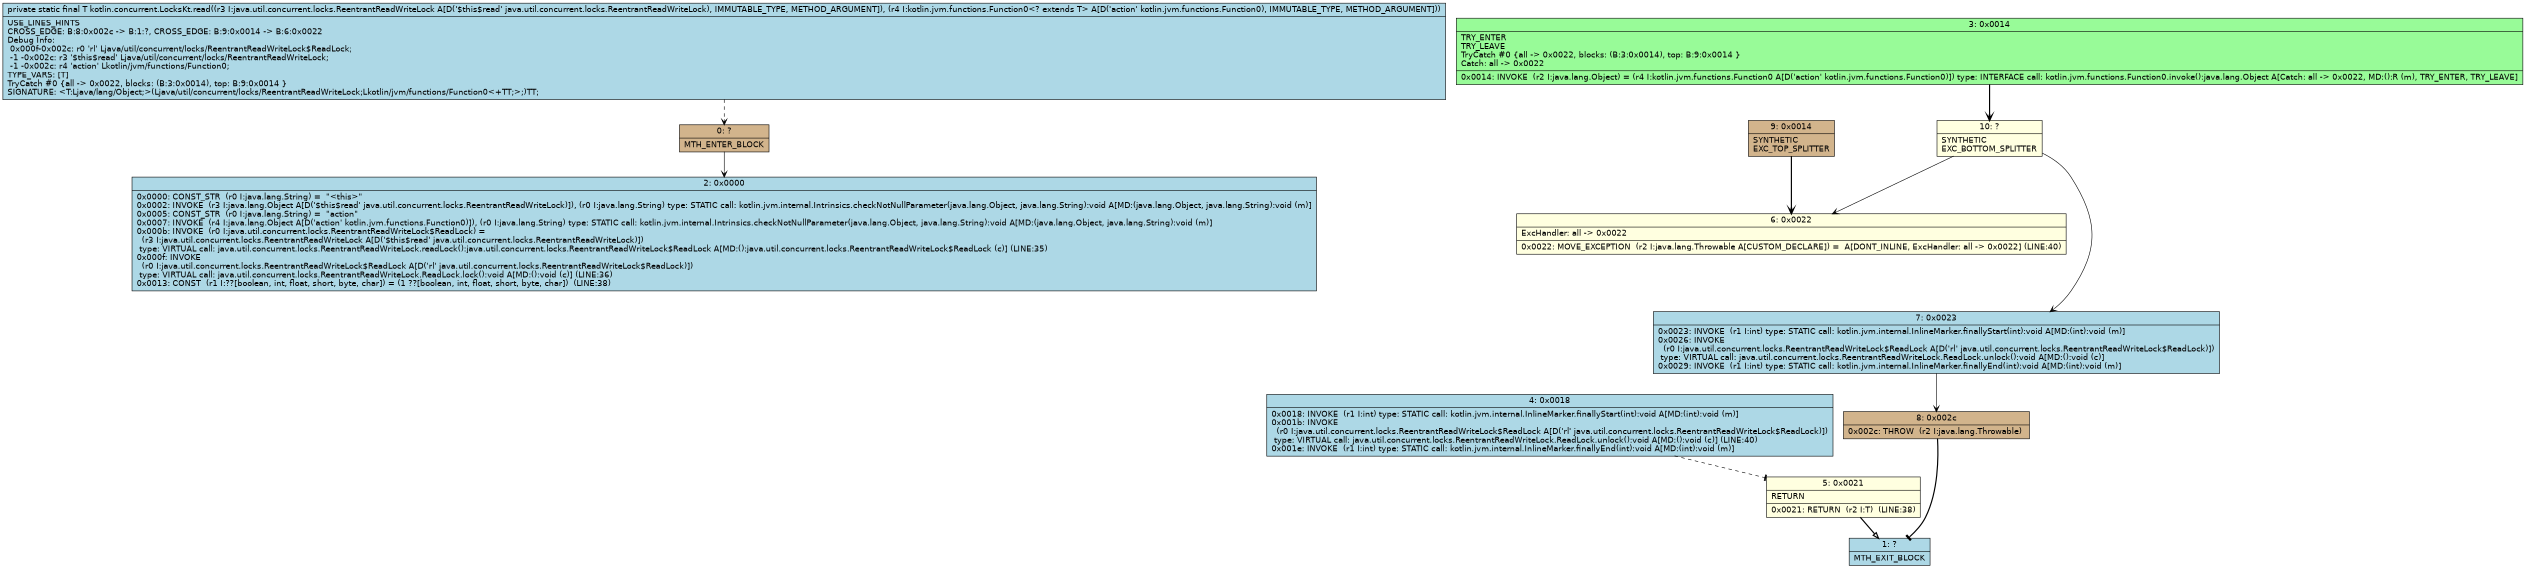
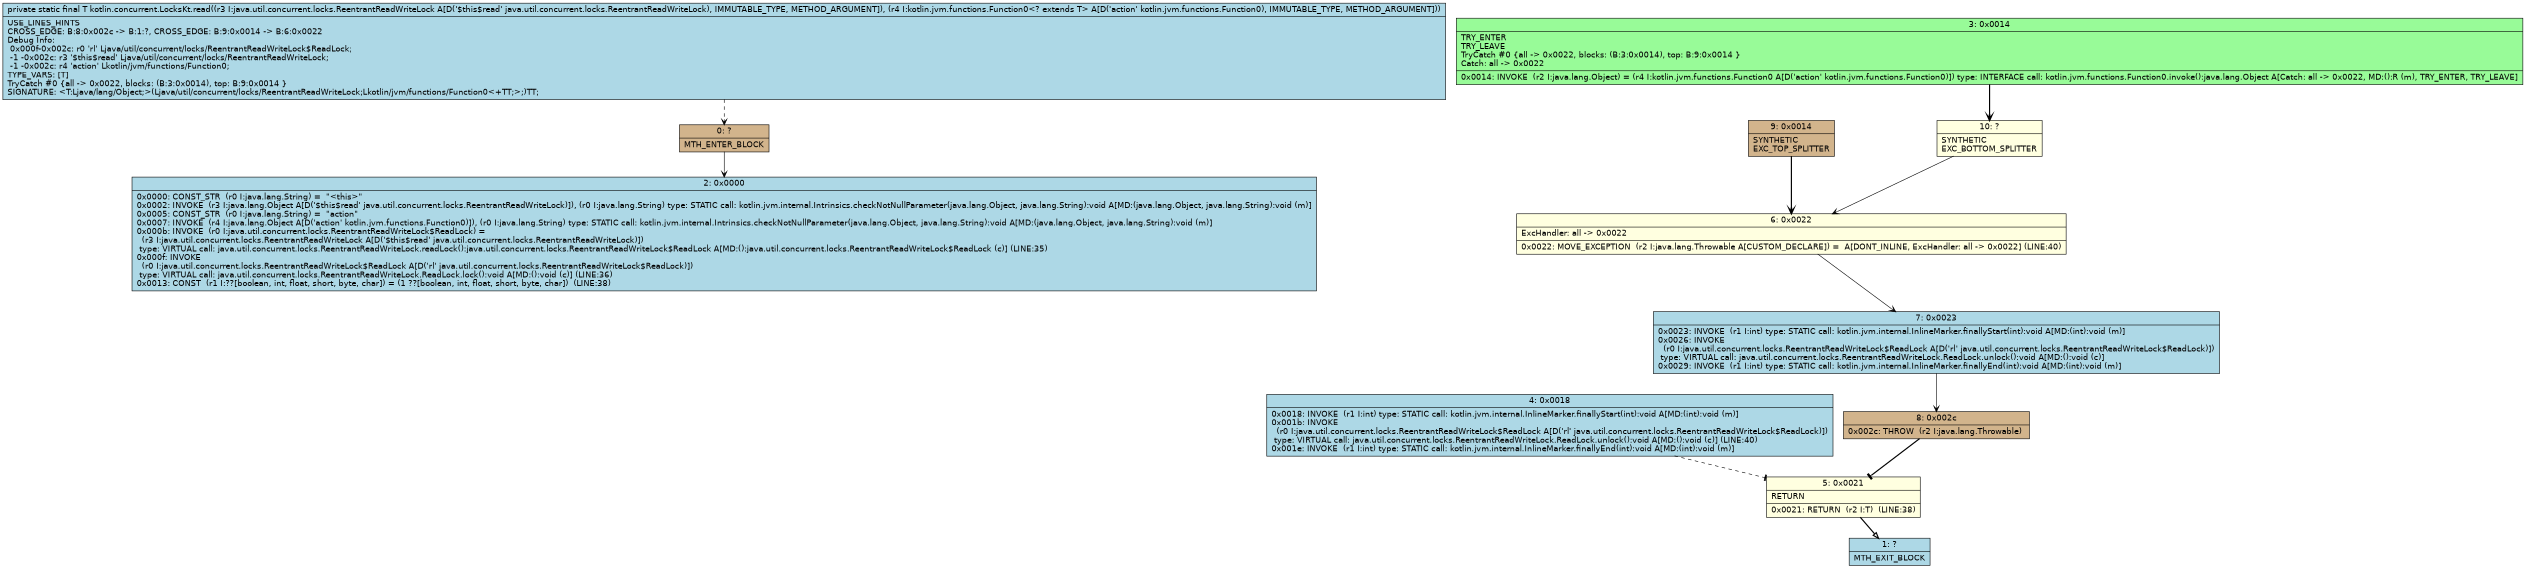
(2091, 227) -> (1854, 281)
(1934, 491) -> (1895, 457)
